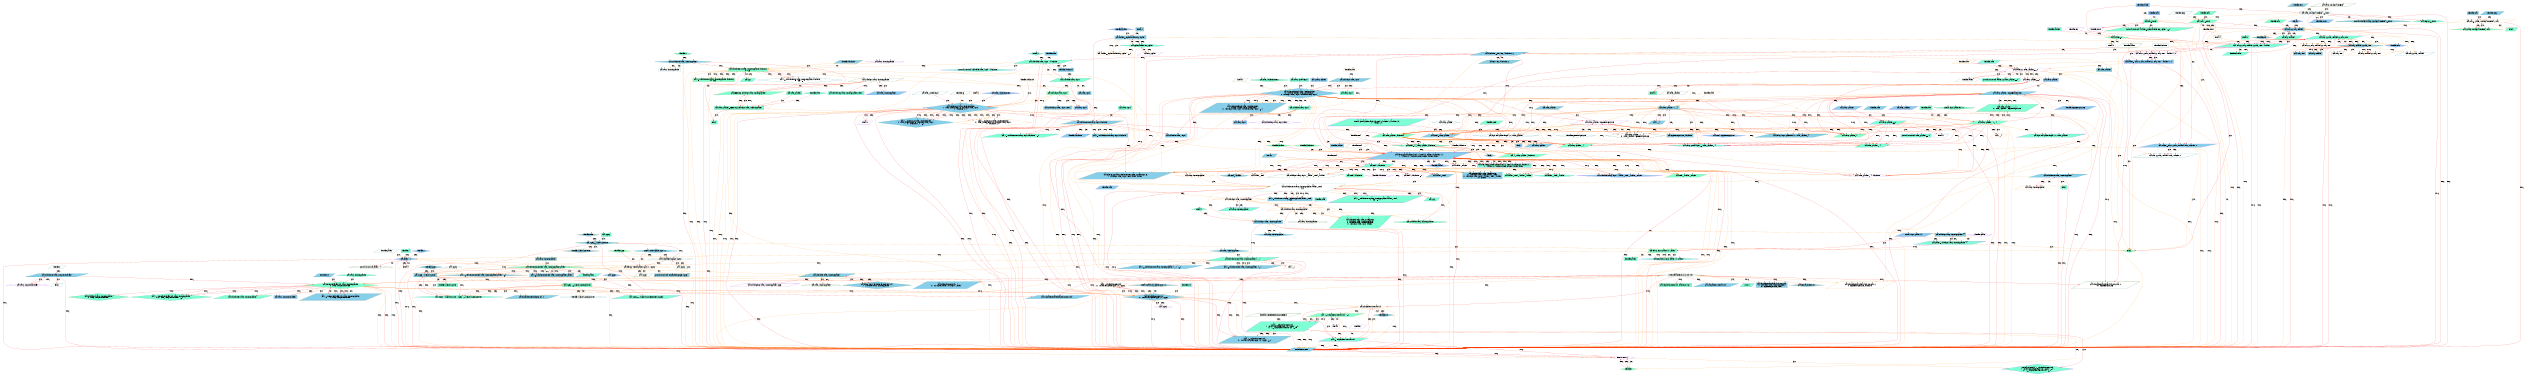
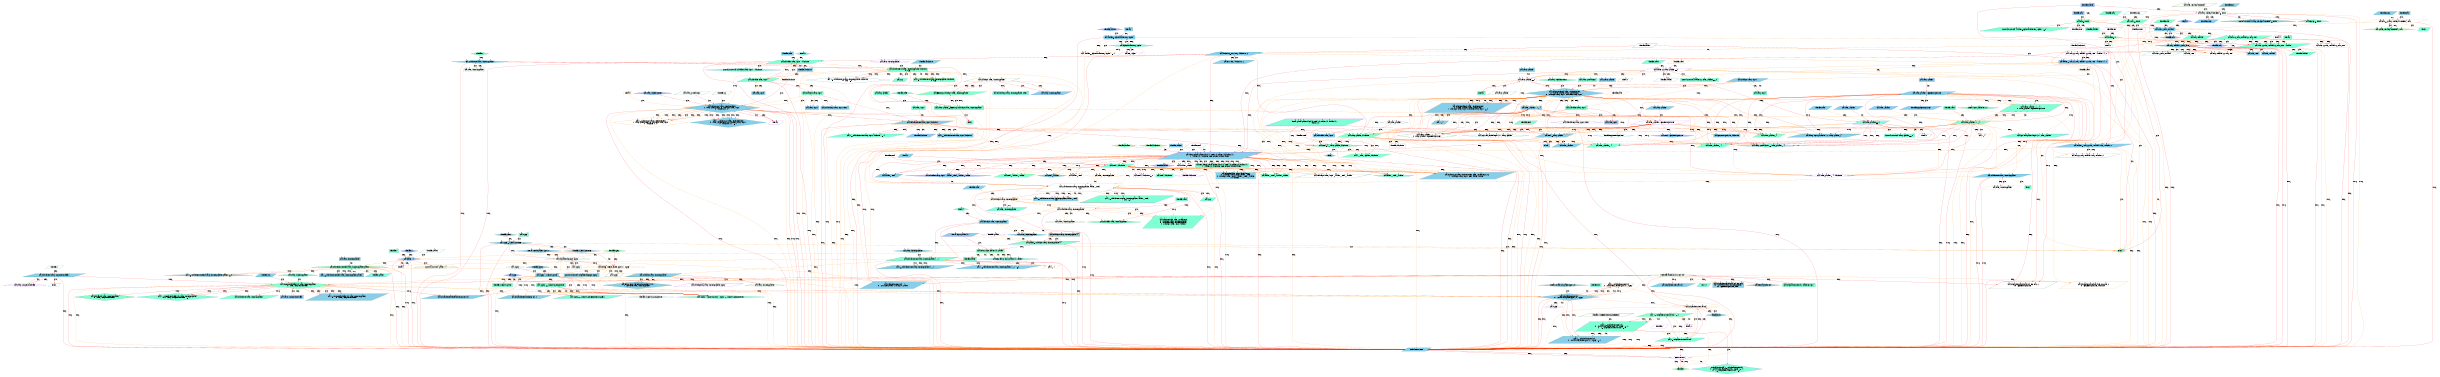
(1467, 141) -> (1321, 171)
none -> (1078, 344)
